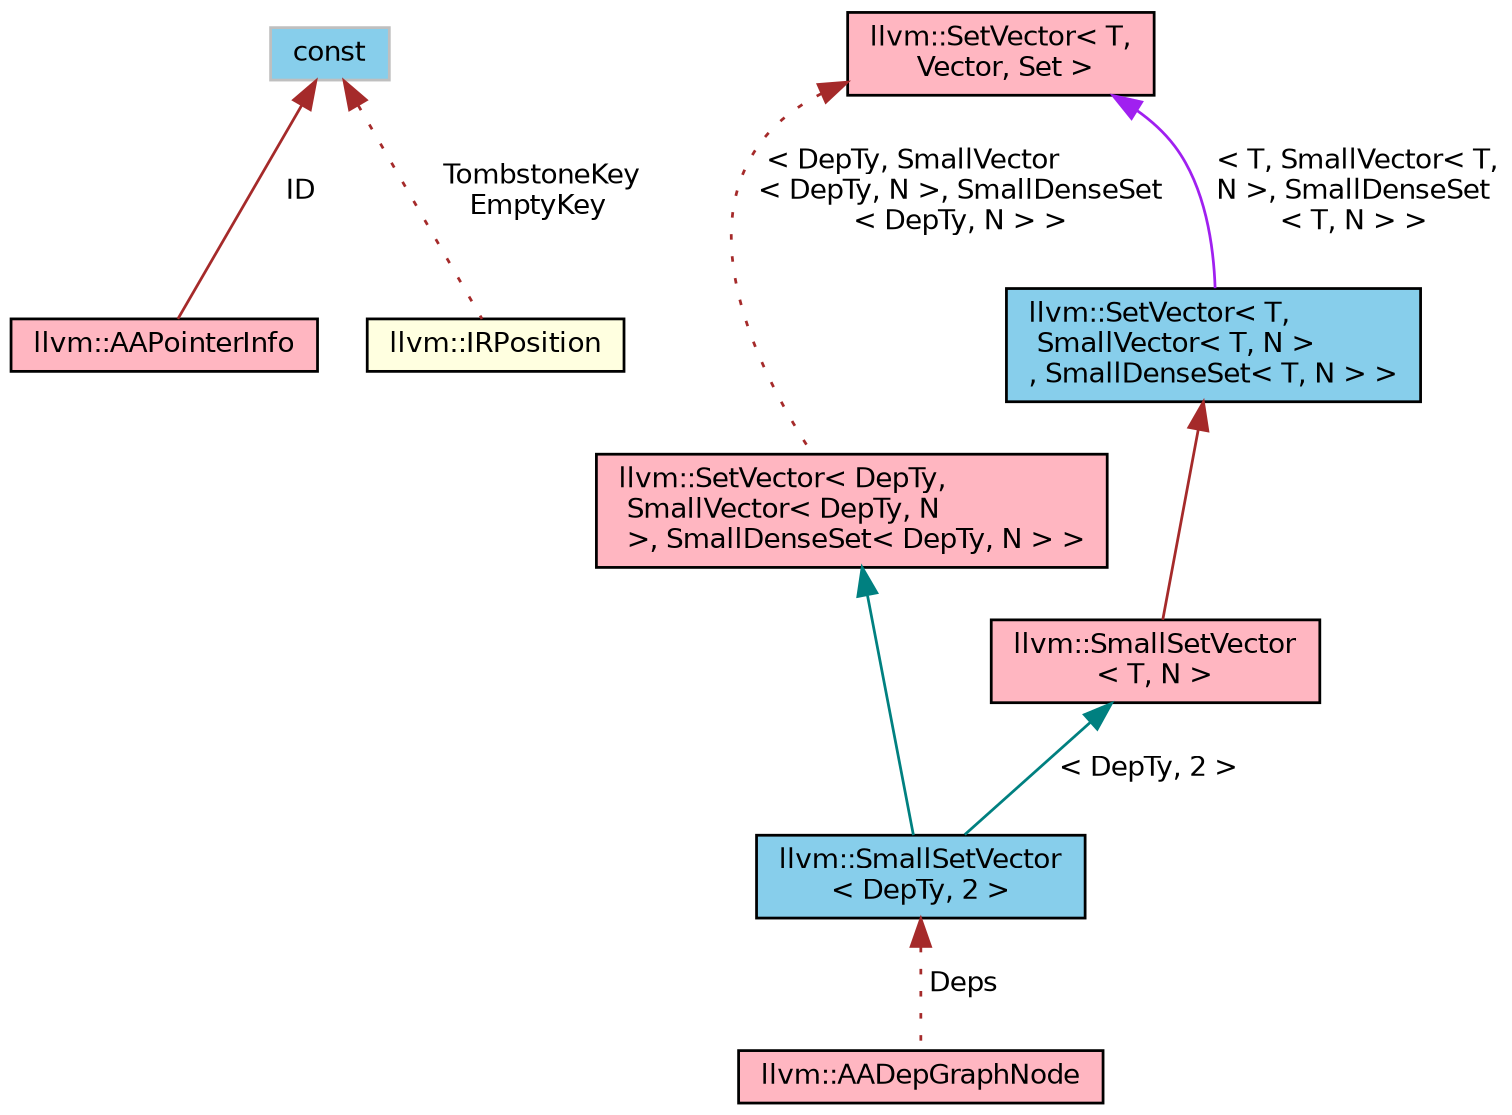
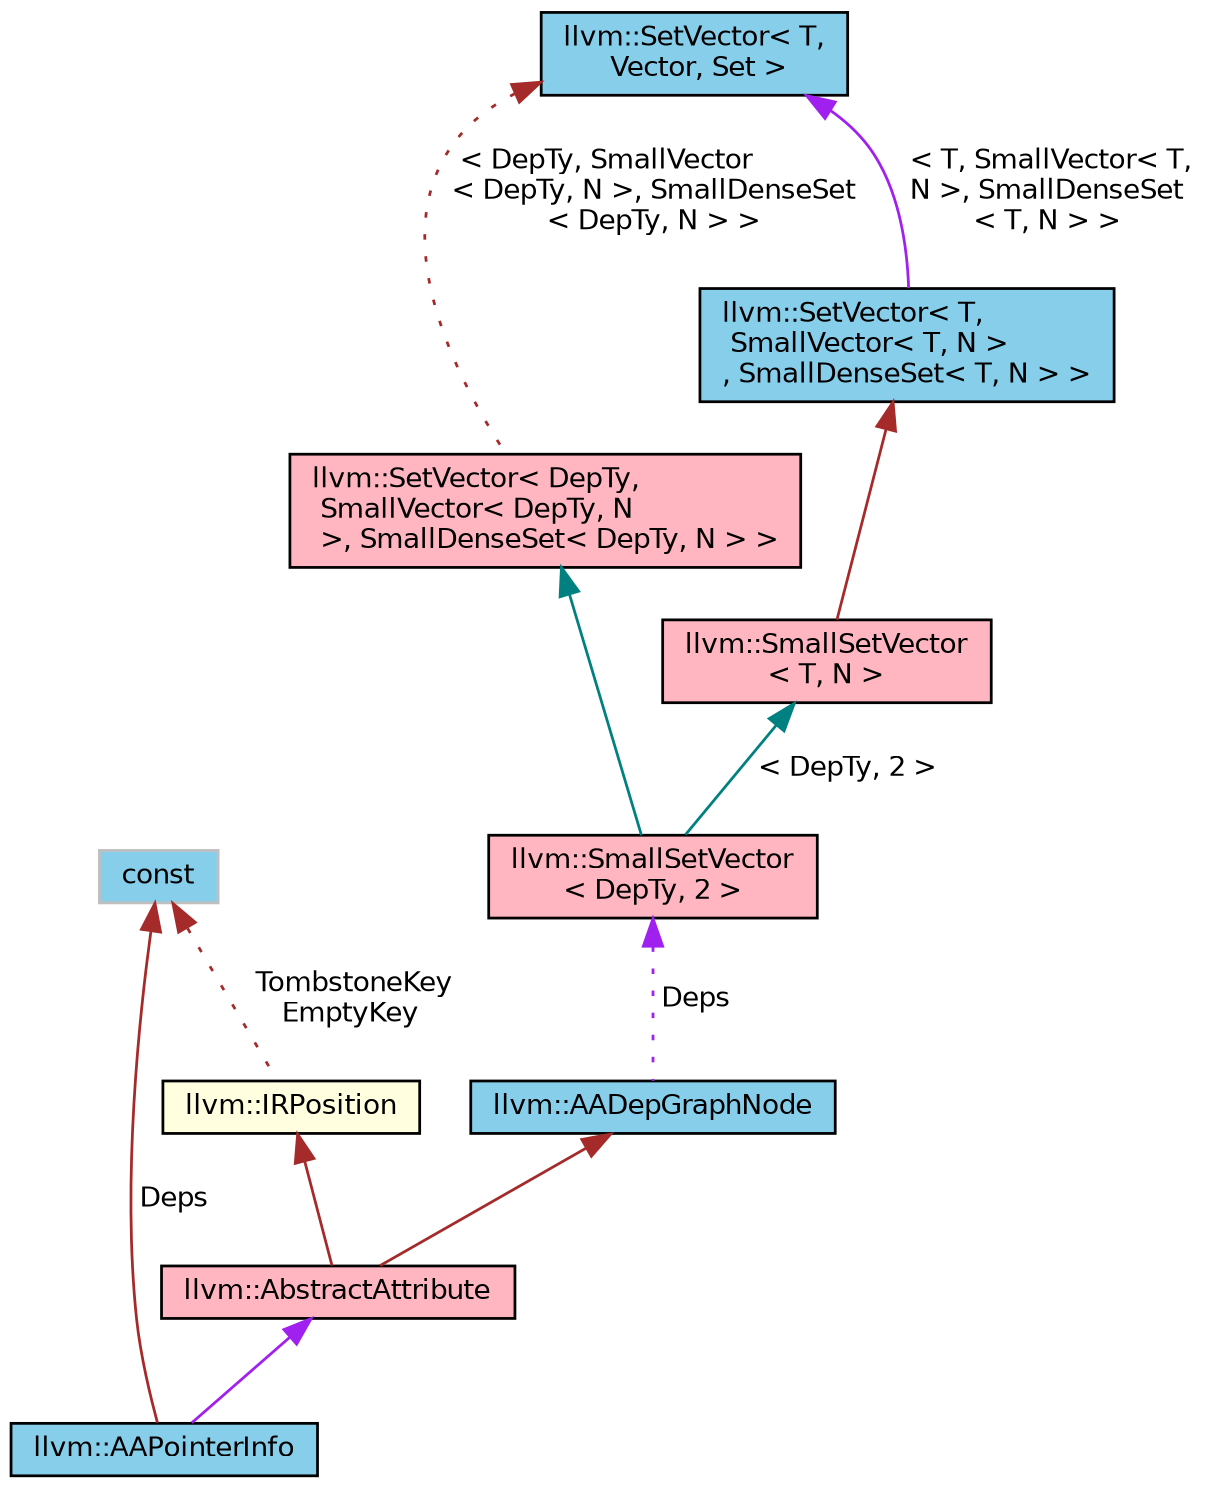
(1001, 54) -> (694, 54)
(297, 192) -> (170, 1200)
(164, 345) -> (164, 1450)
(921, 877) -> (653, 877)
(921, 998) -> (653, 1014)
(921, 1077) -> (653, 1107)
none -> (338, 1292)
